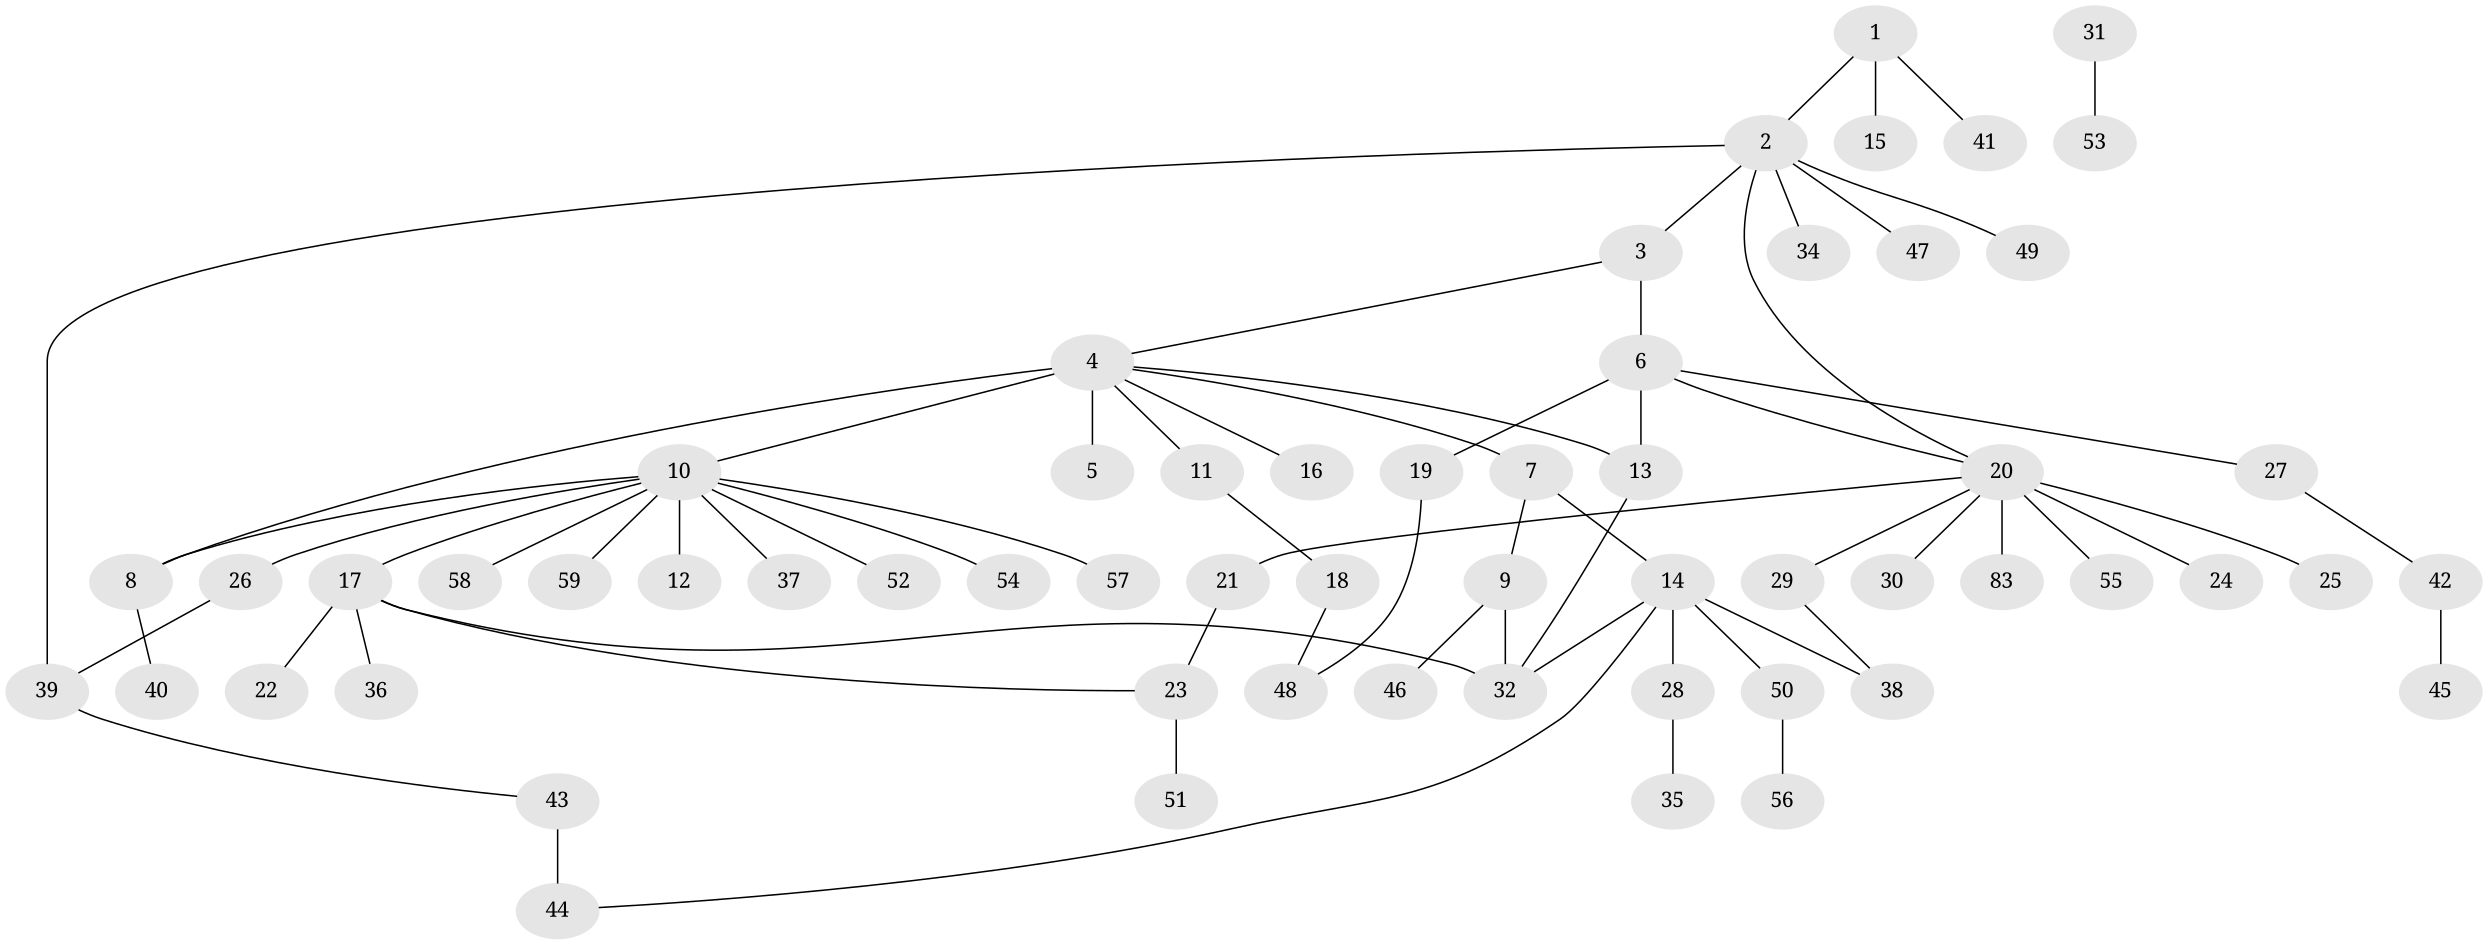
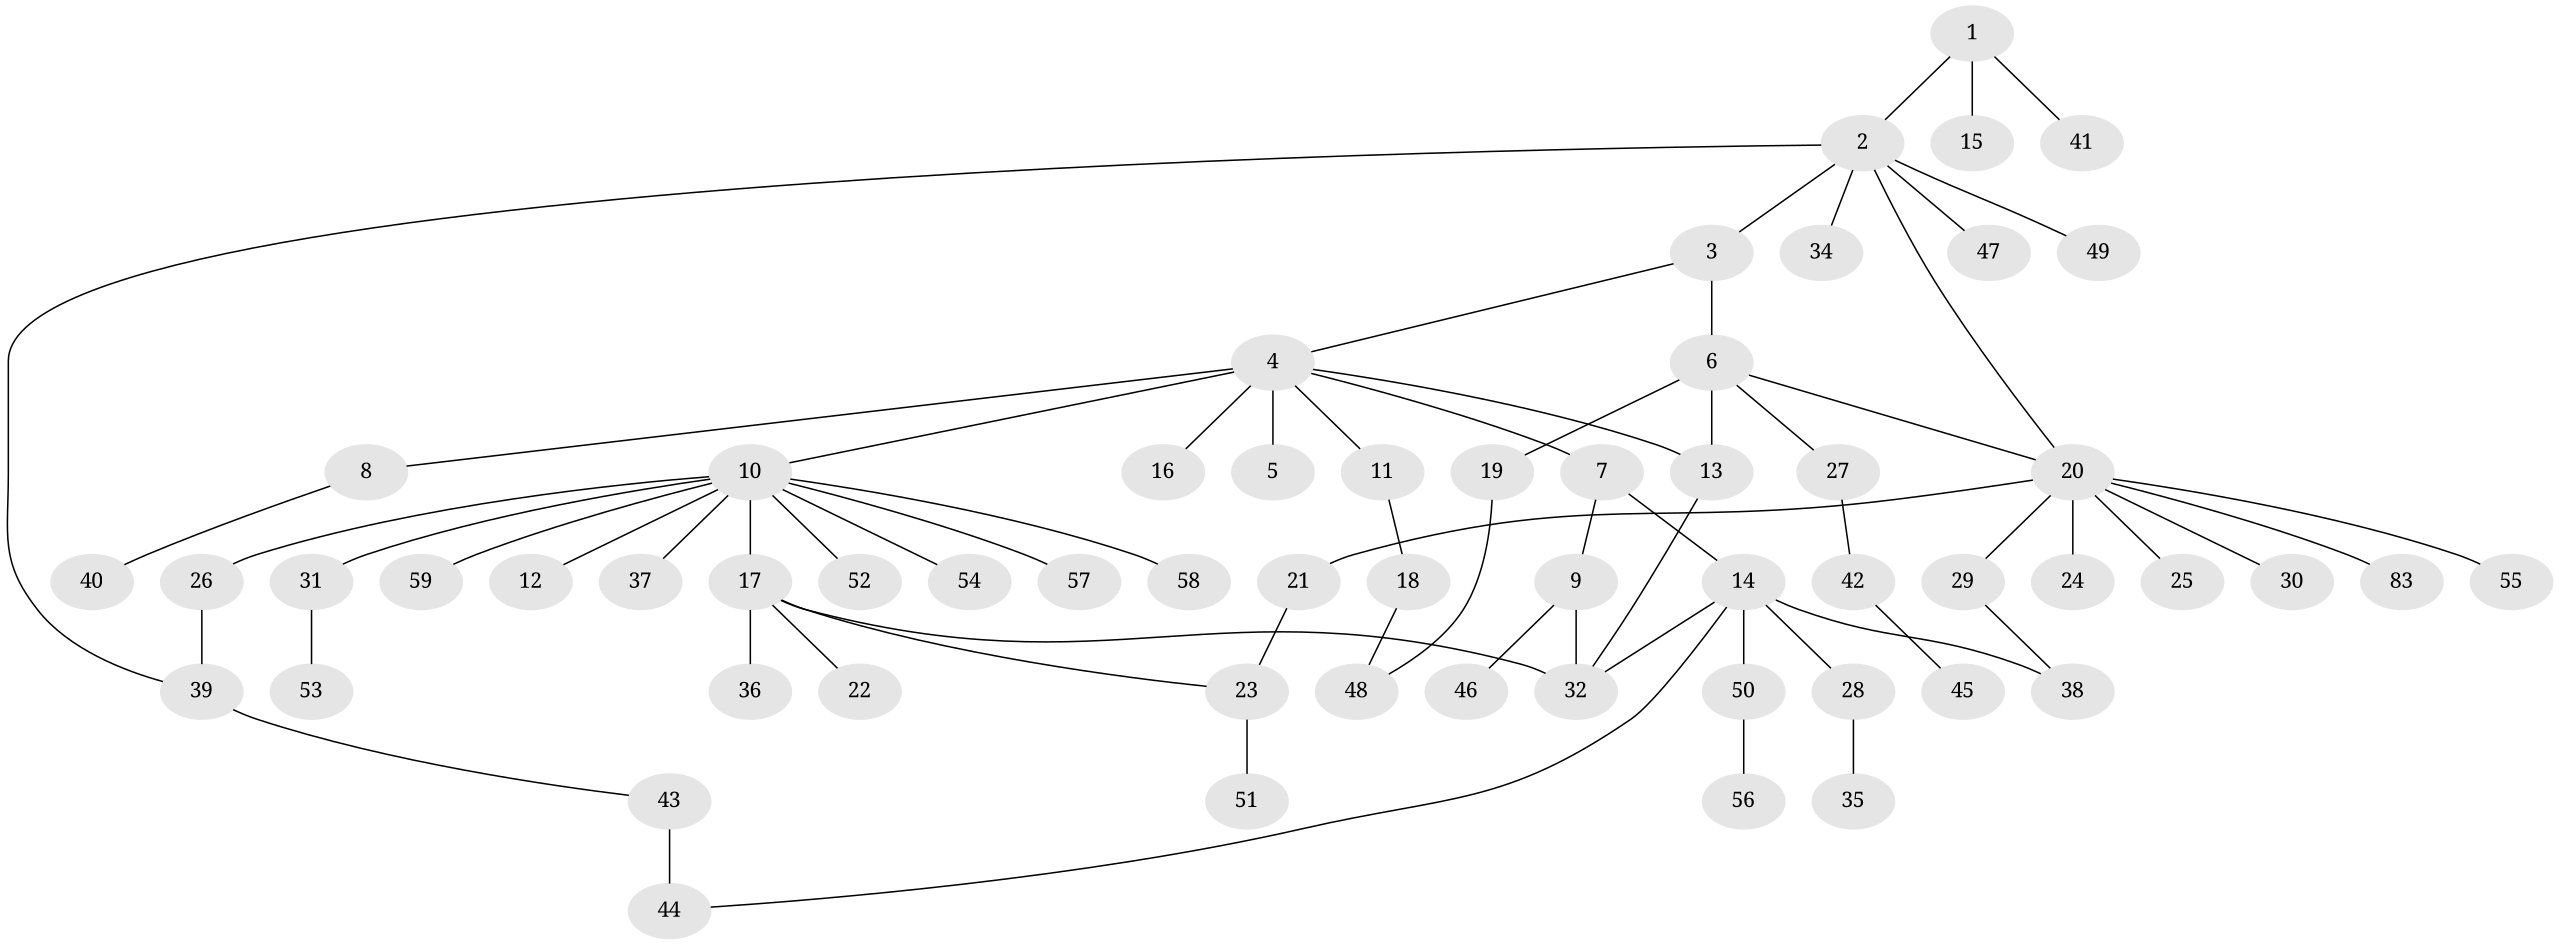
(398, 506) -> (524, 512)
